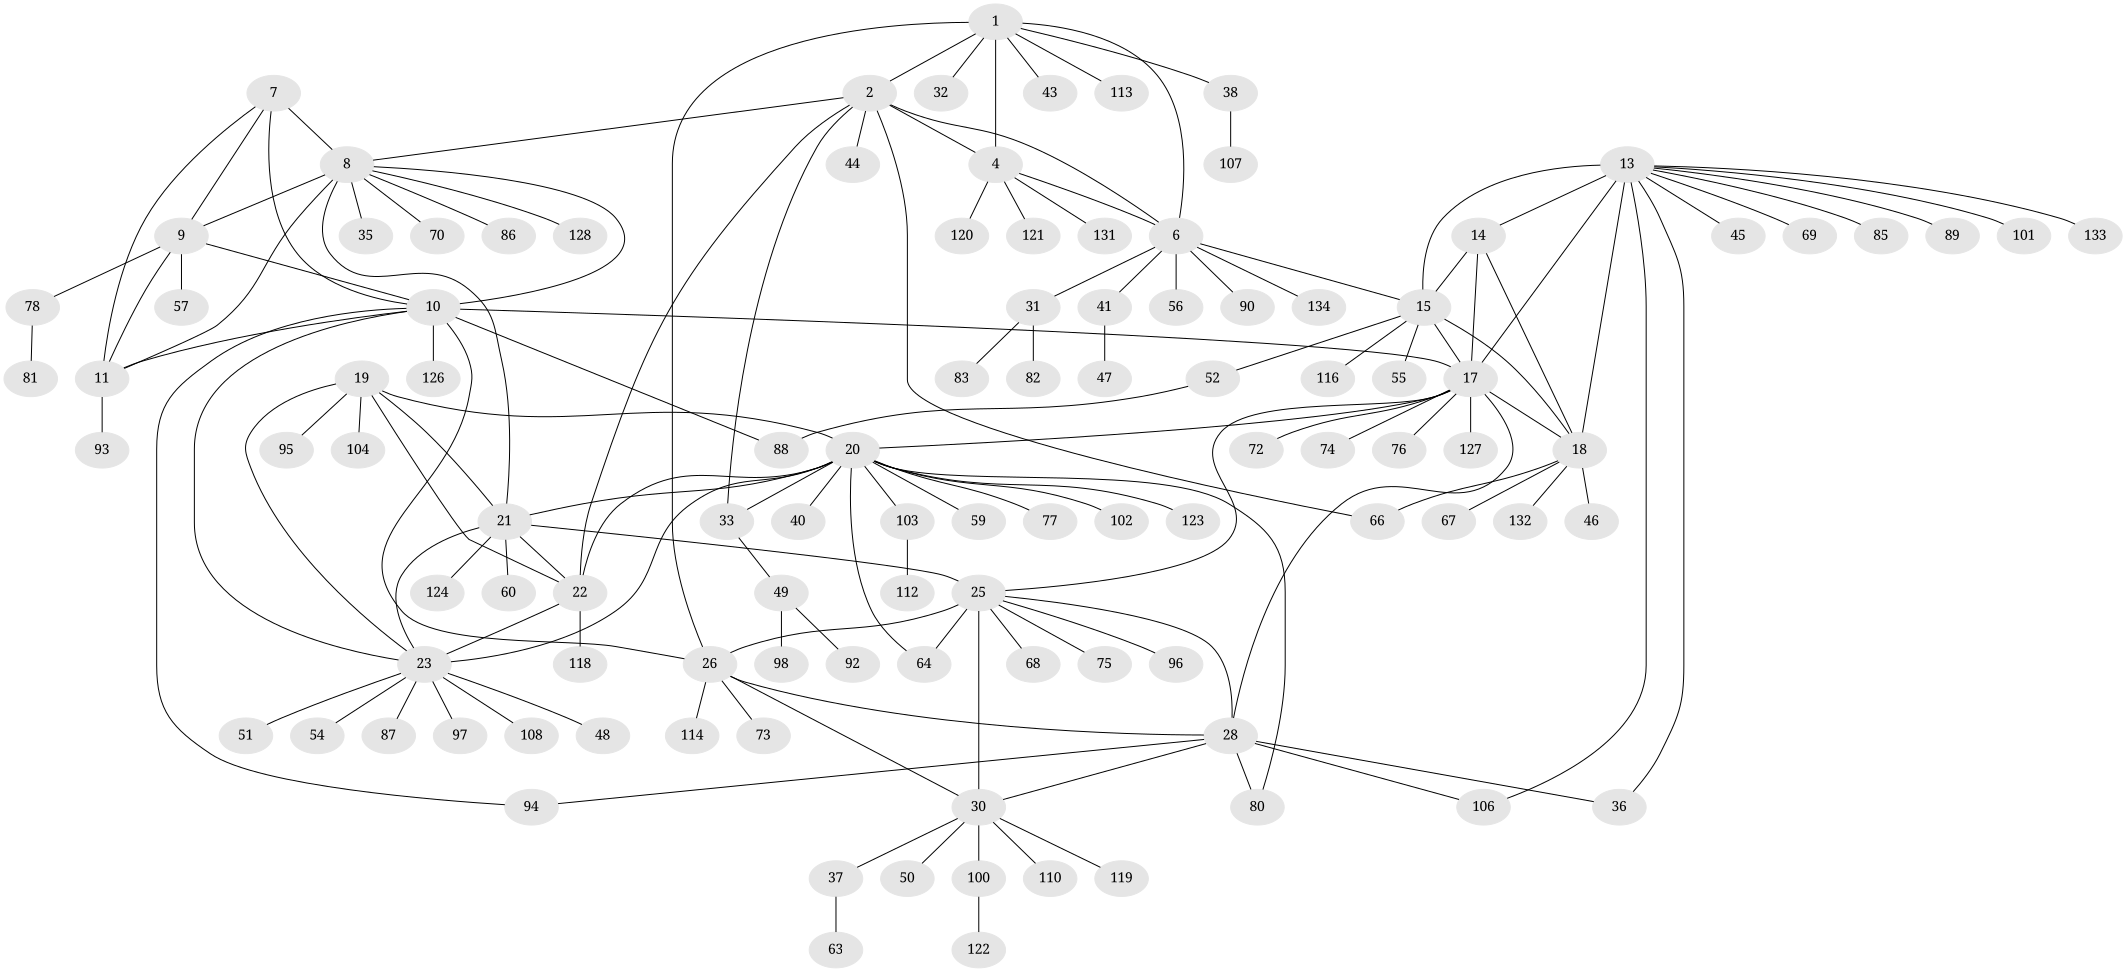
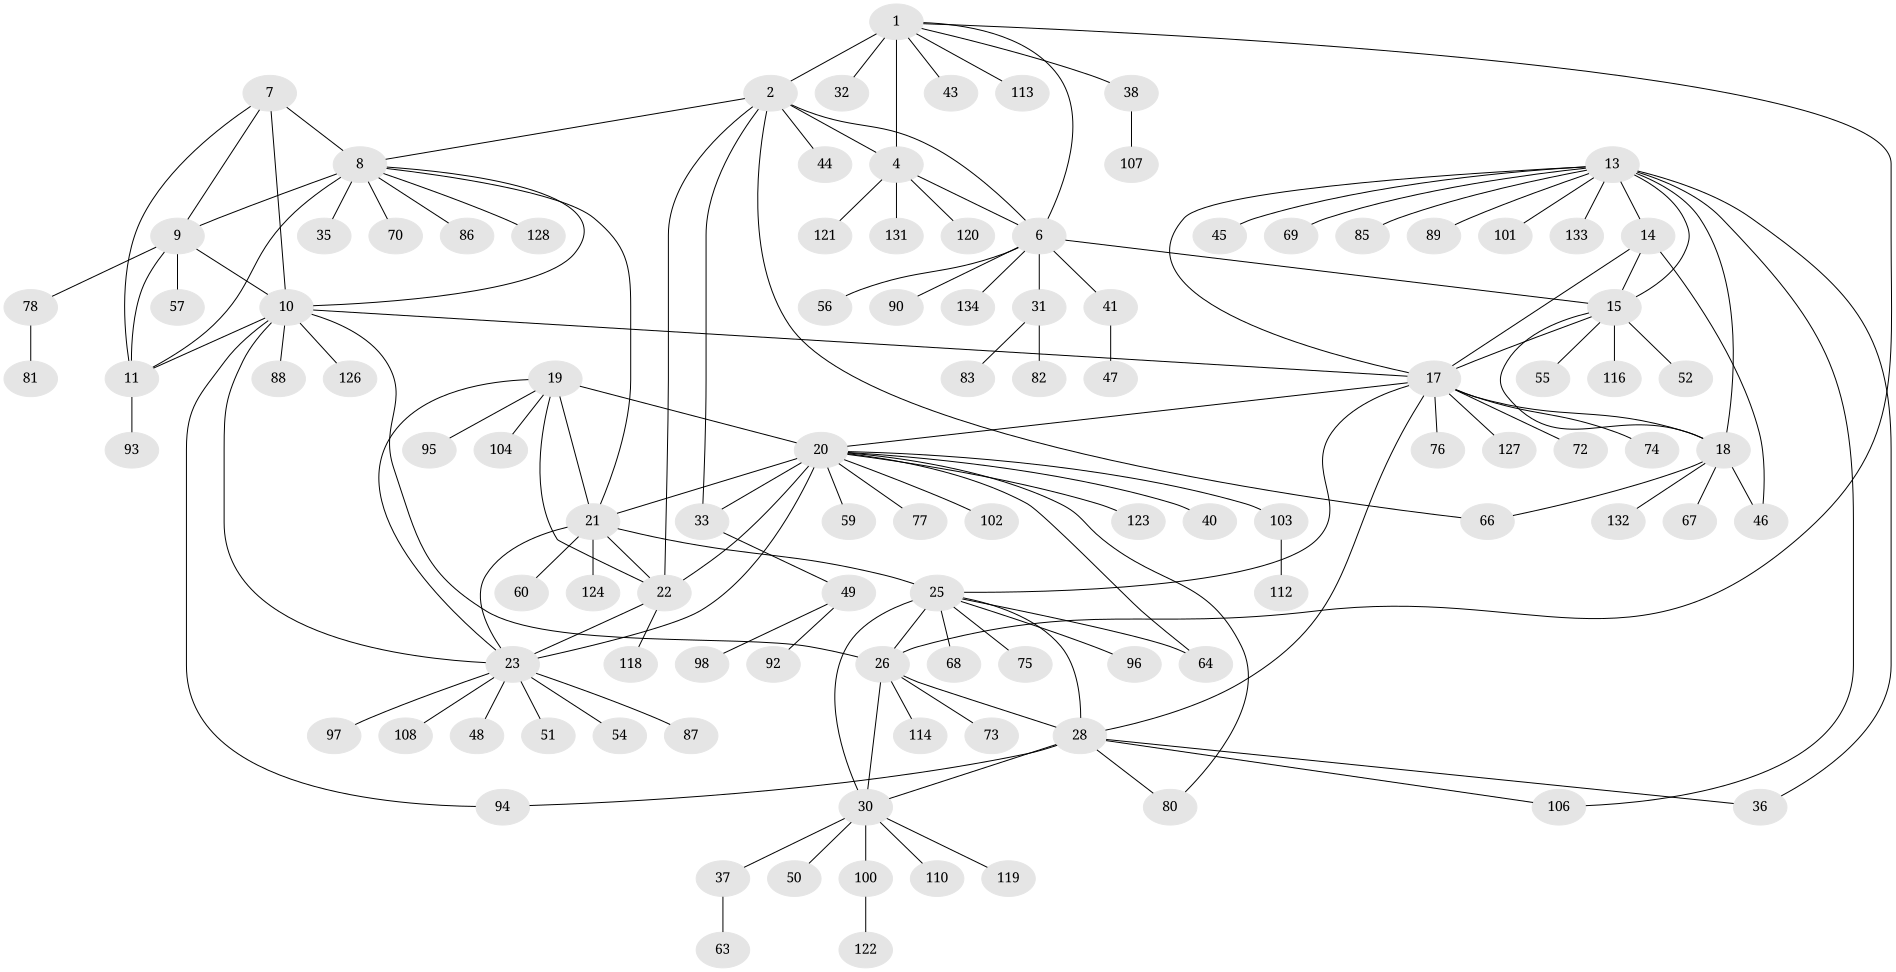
(1529, 343) -> (1741, 382)
(994, 409) -> none
